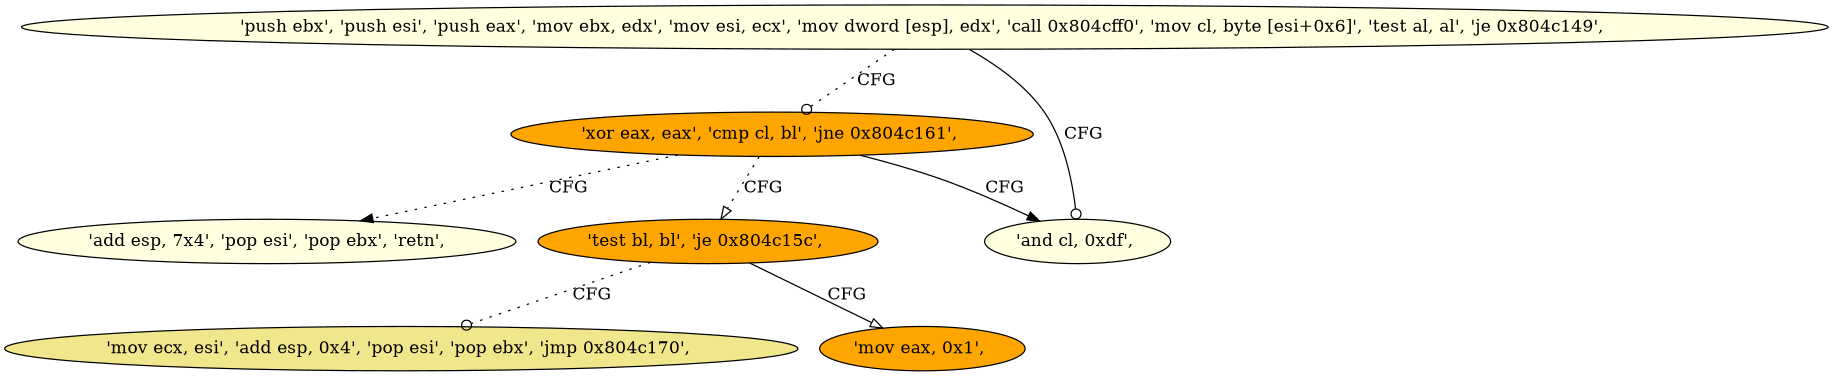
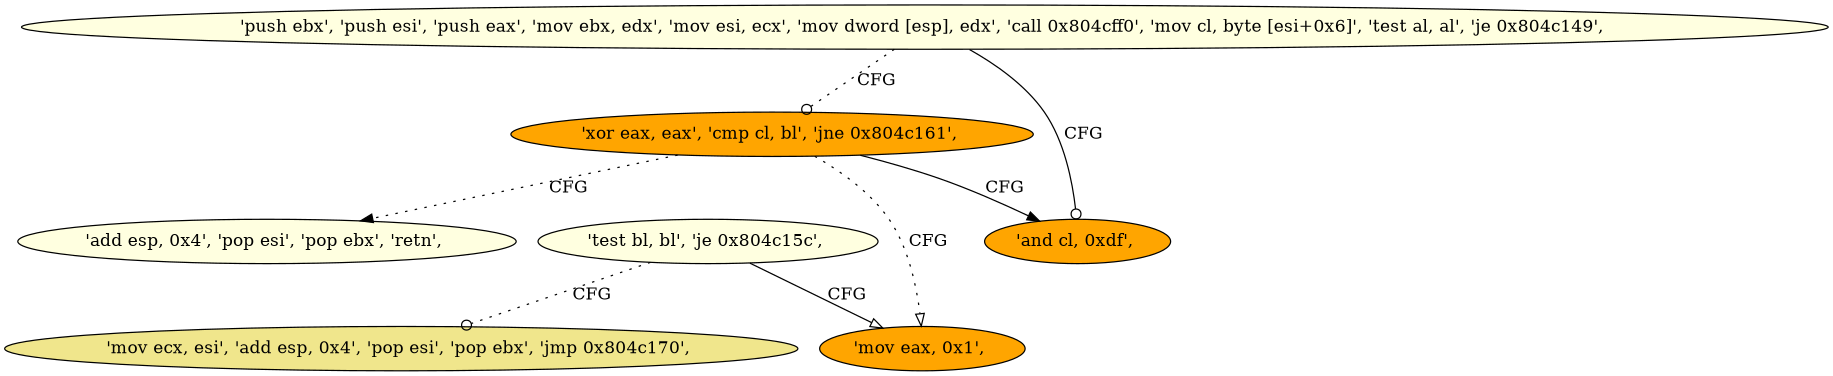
(743, 182) -> (890, 220)
(267, 241) -> (267, 241)
(708, 241) -> (708, 241)
(1078, 241) -> (1078, 241)
